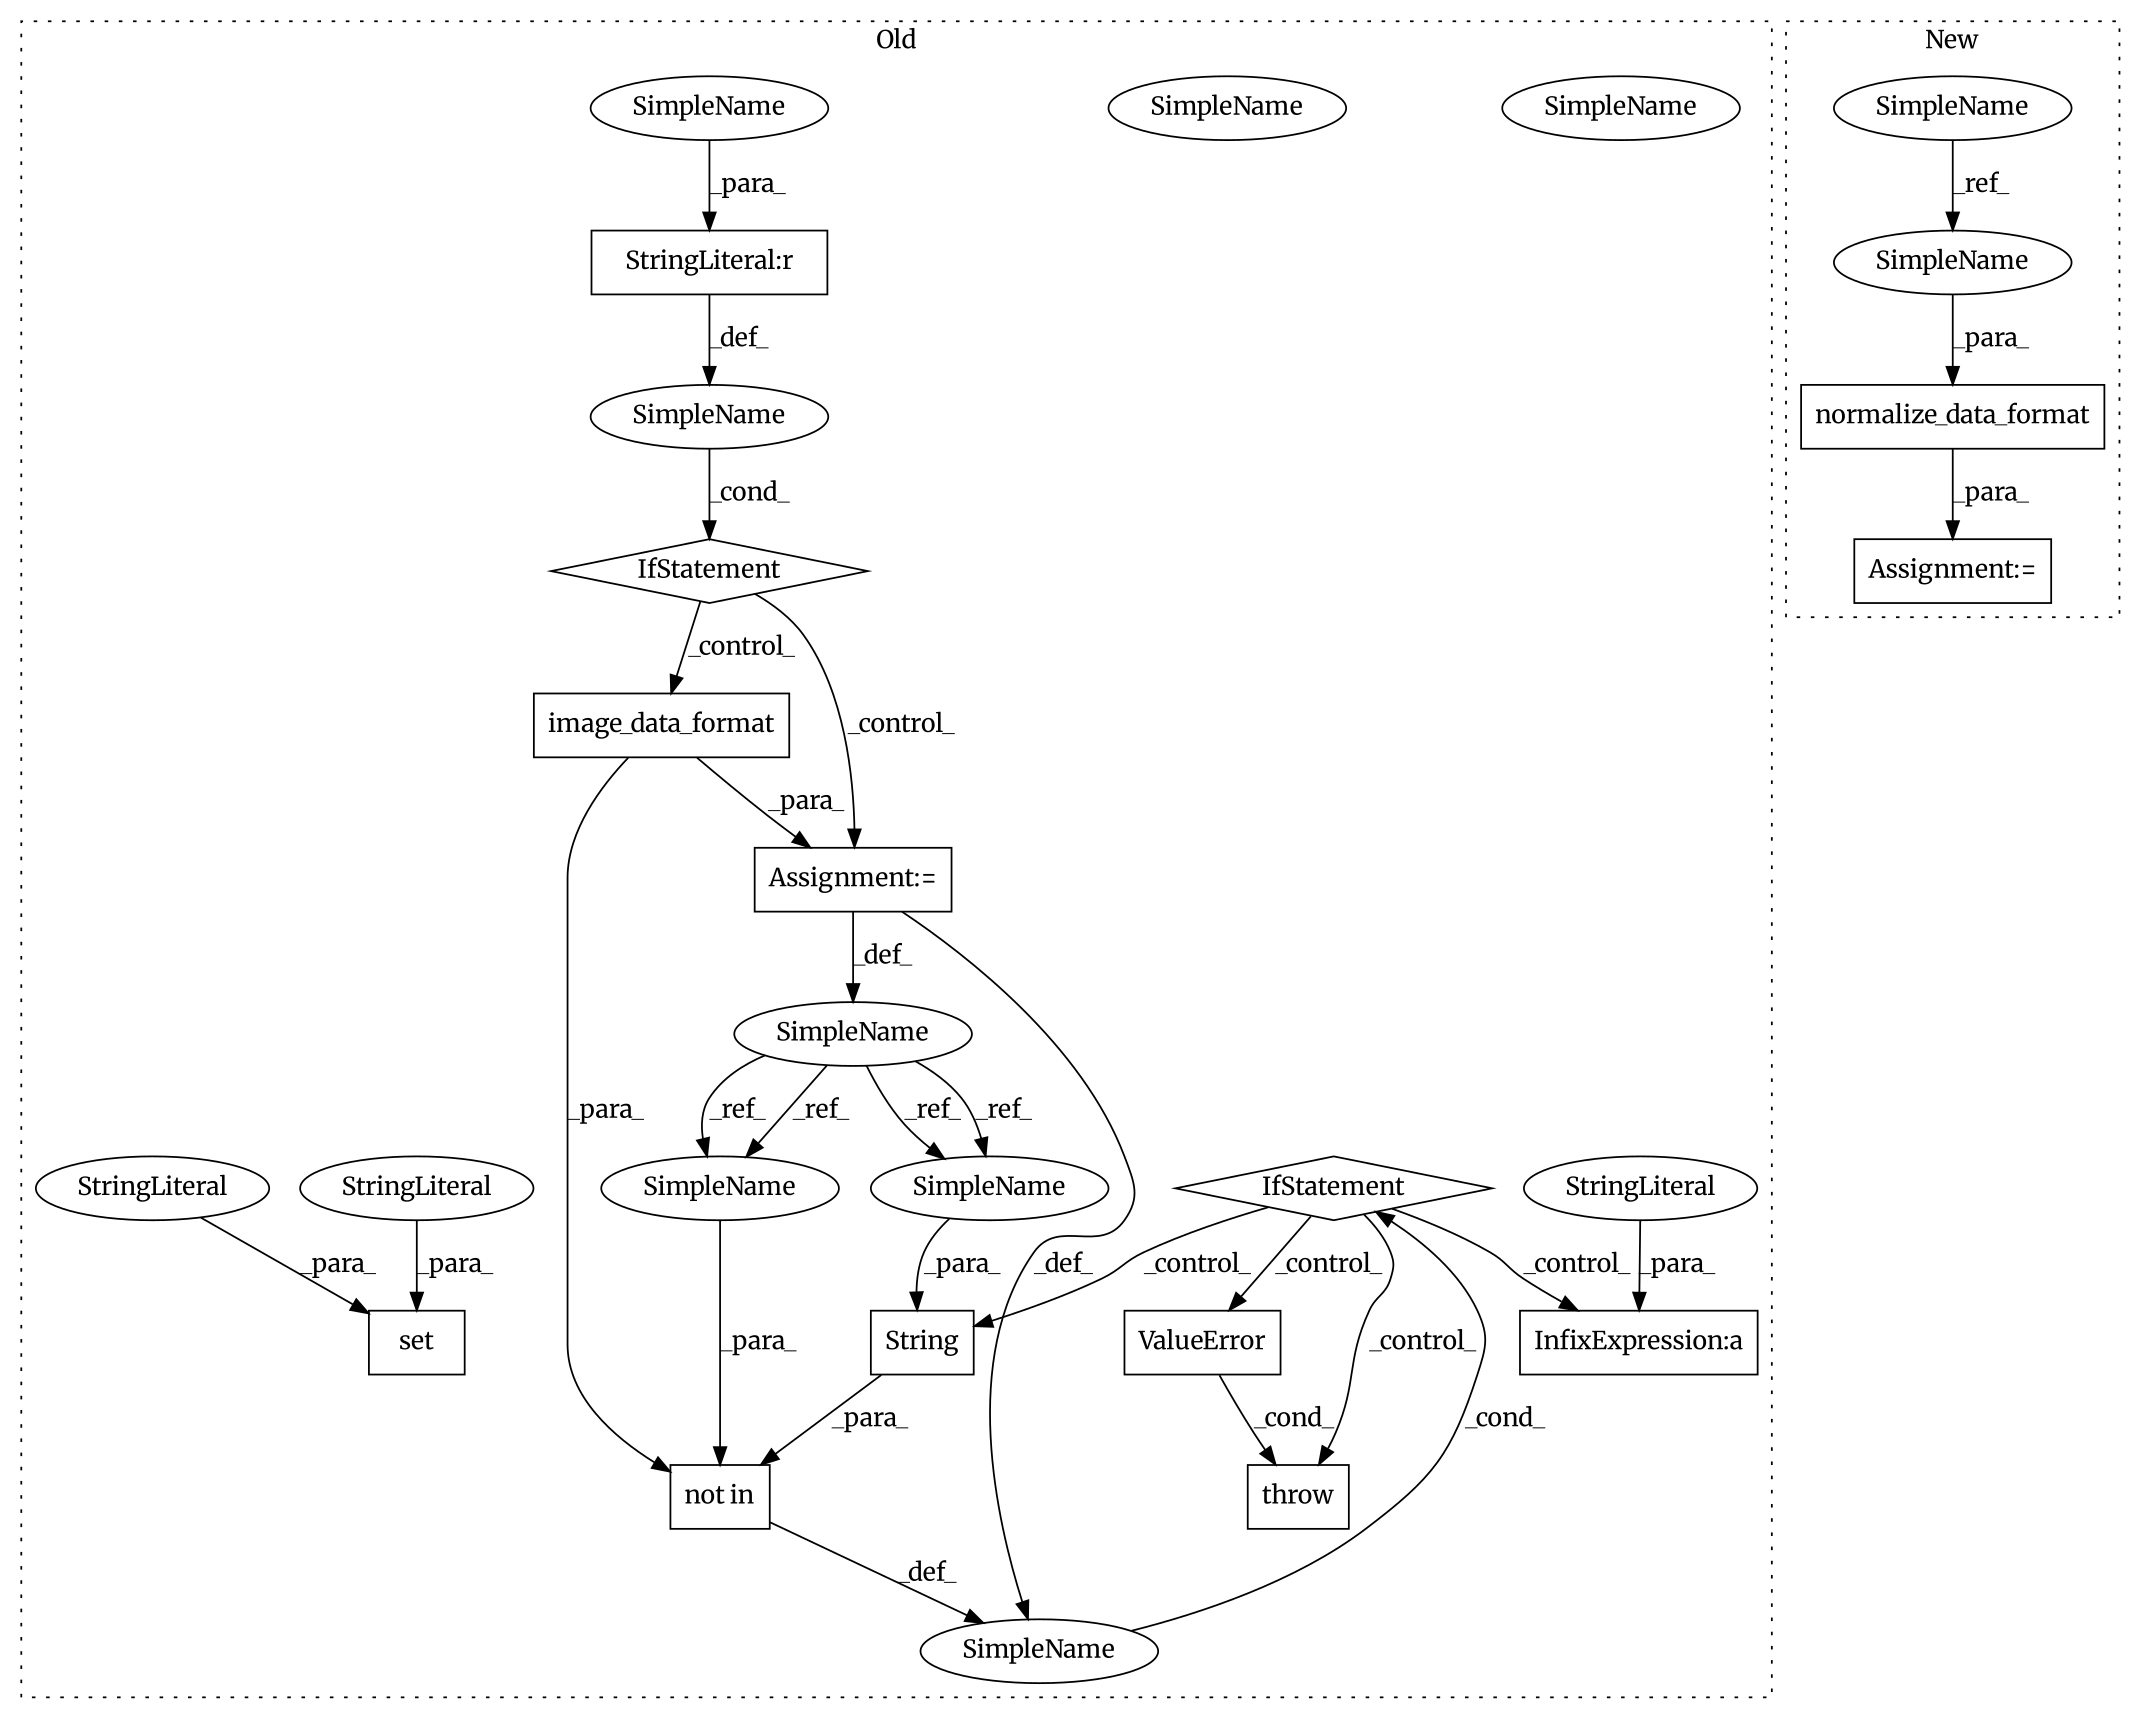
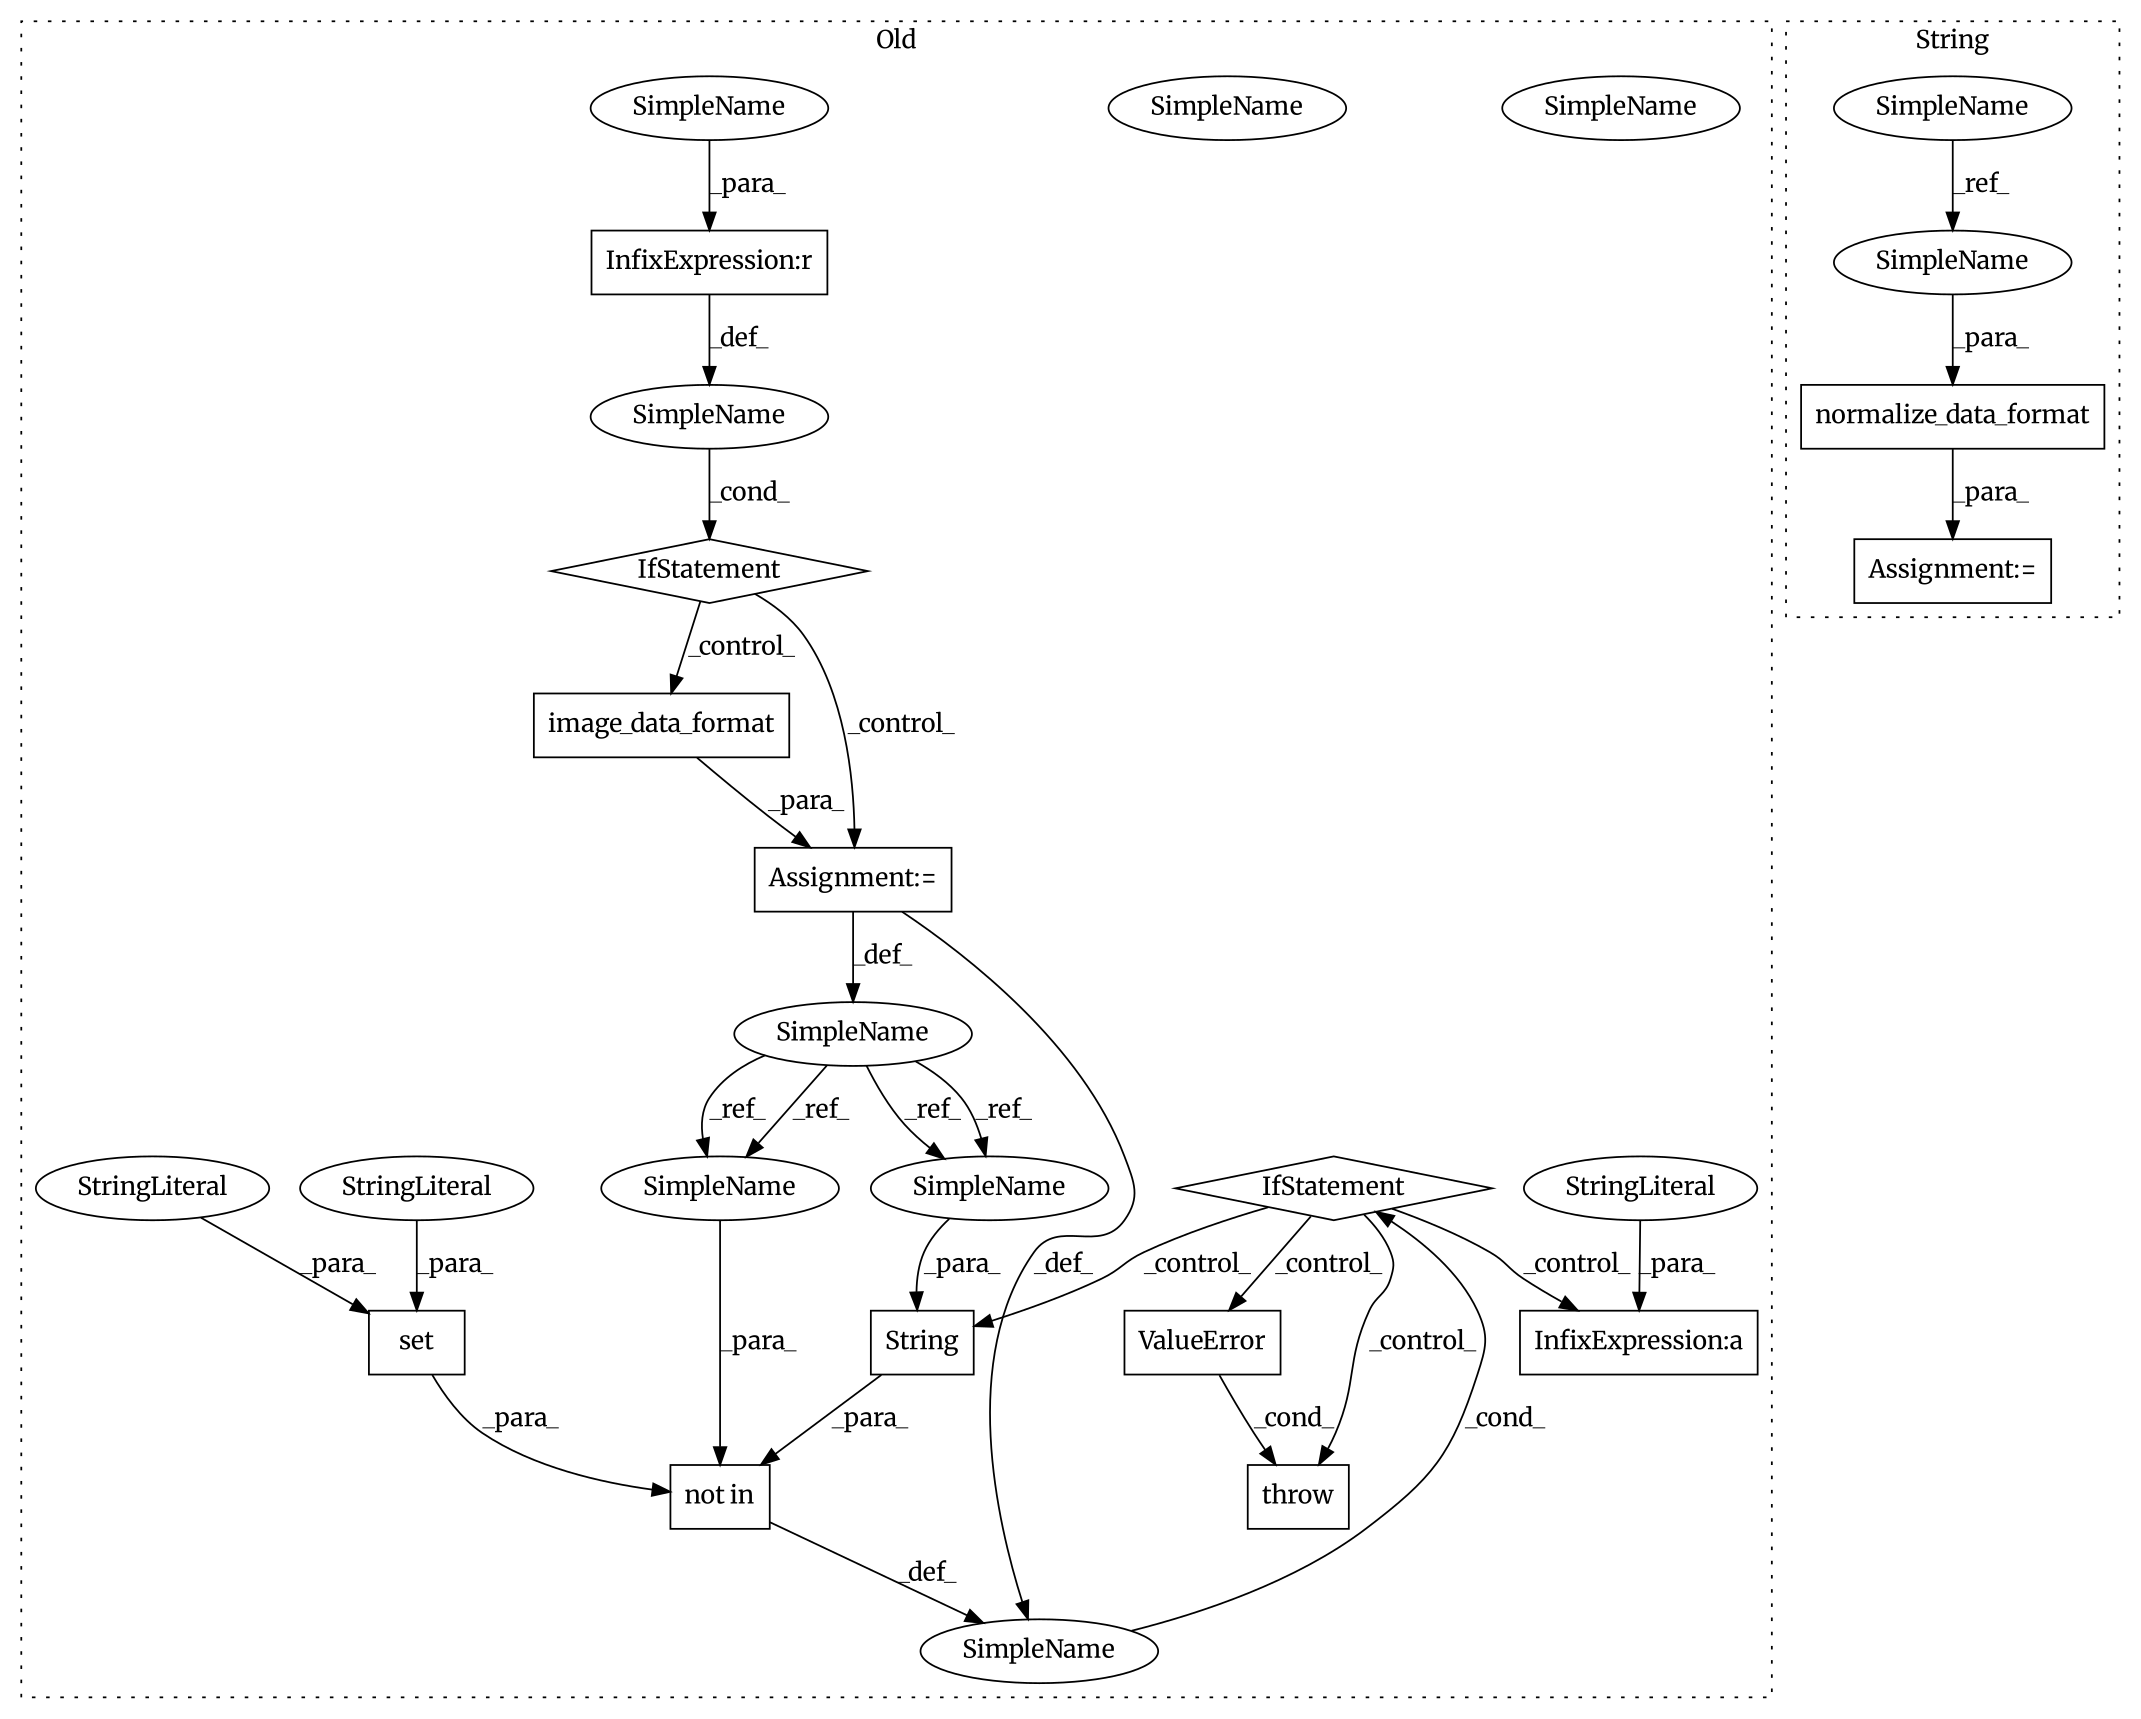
(1953, 42) -> (1953, 42)
(709, 262) -> (709, 262)
(568, 1119) -> (528, 1457)
